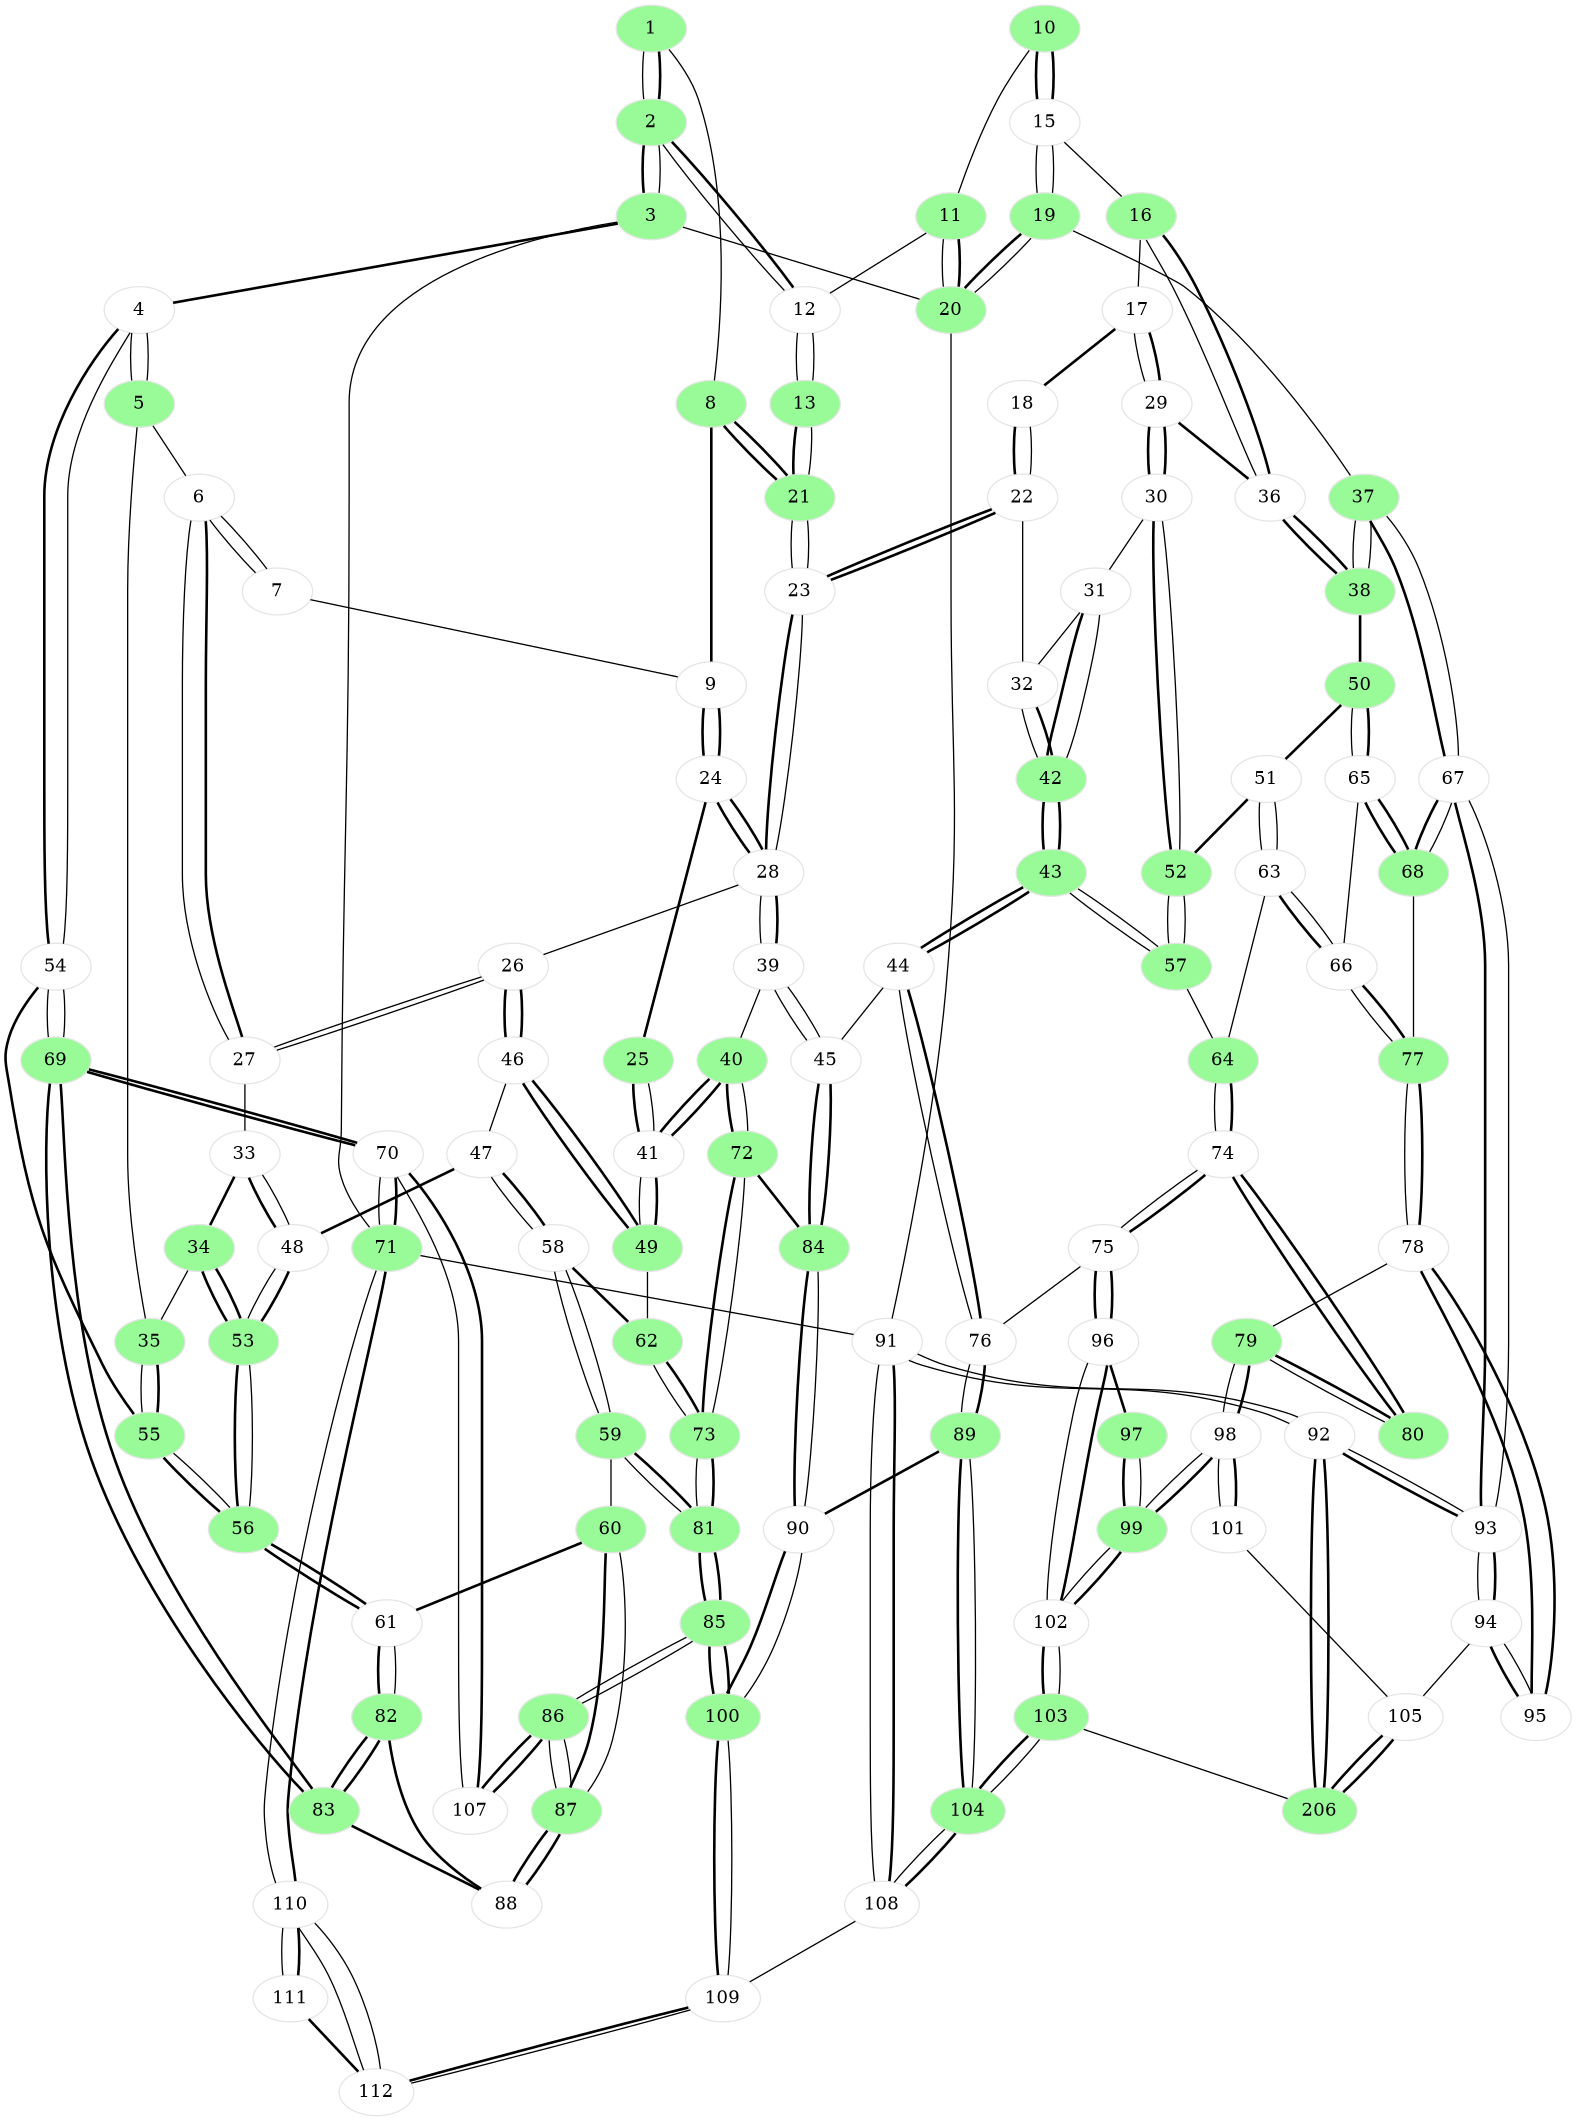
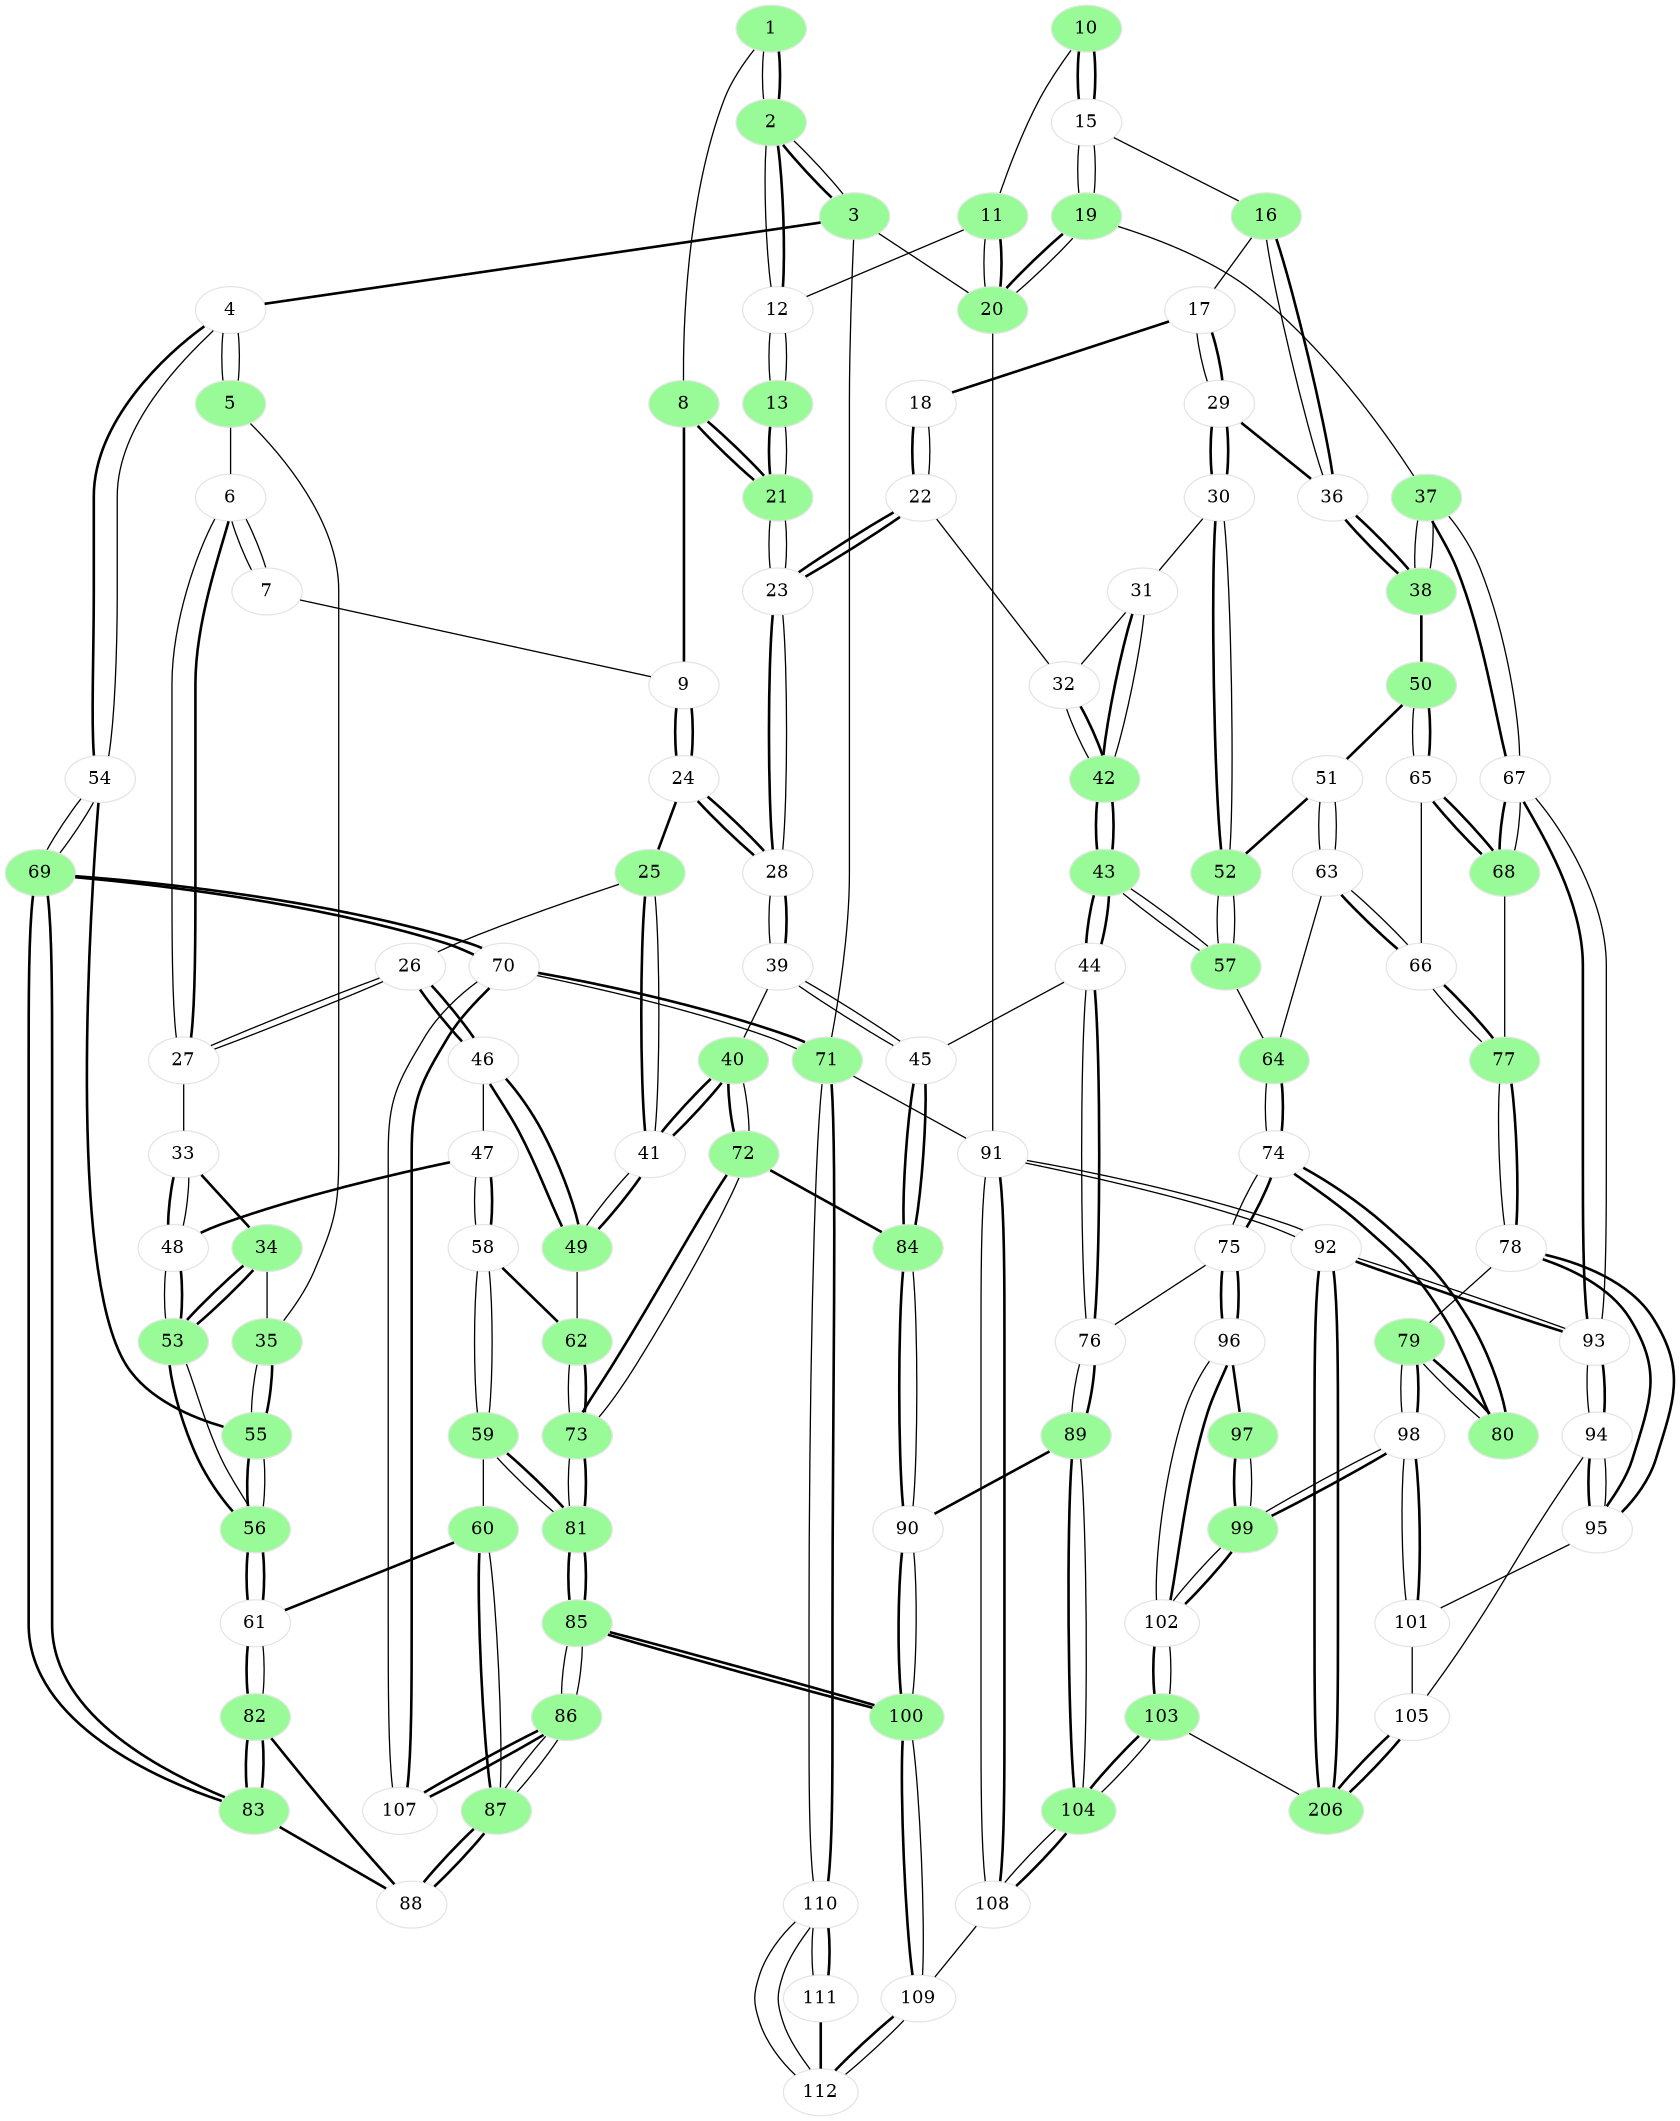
(641, 920) -> (528, 916)
none -> (1492, 1583)
